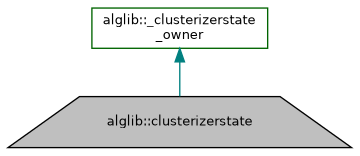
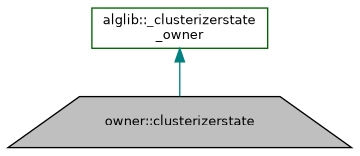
(180, 122) -> (180, 122)
